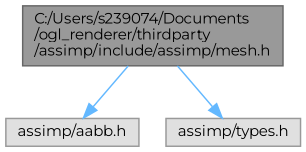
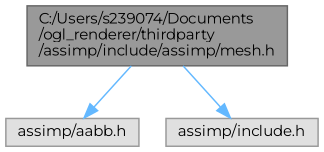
(233, 132) -> (242, 132)
